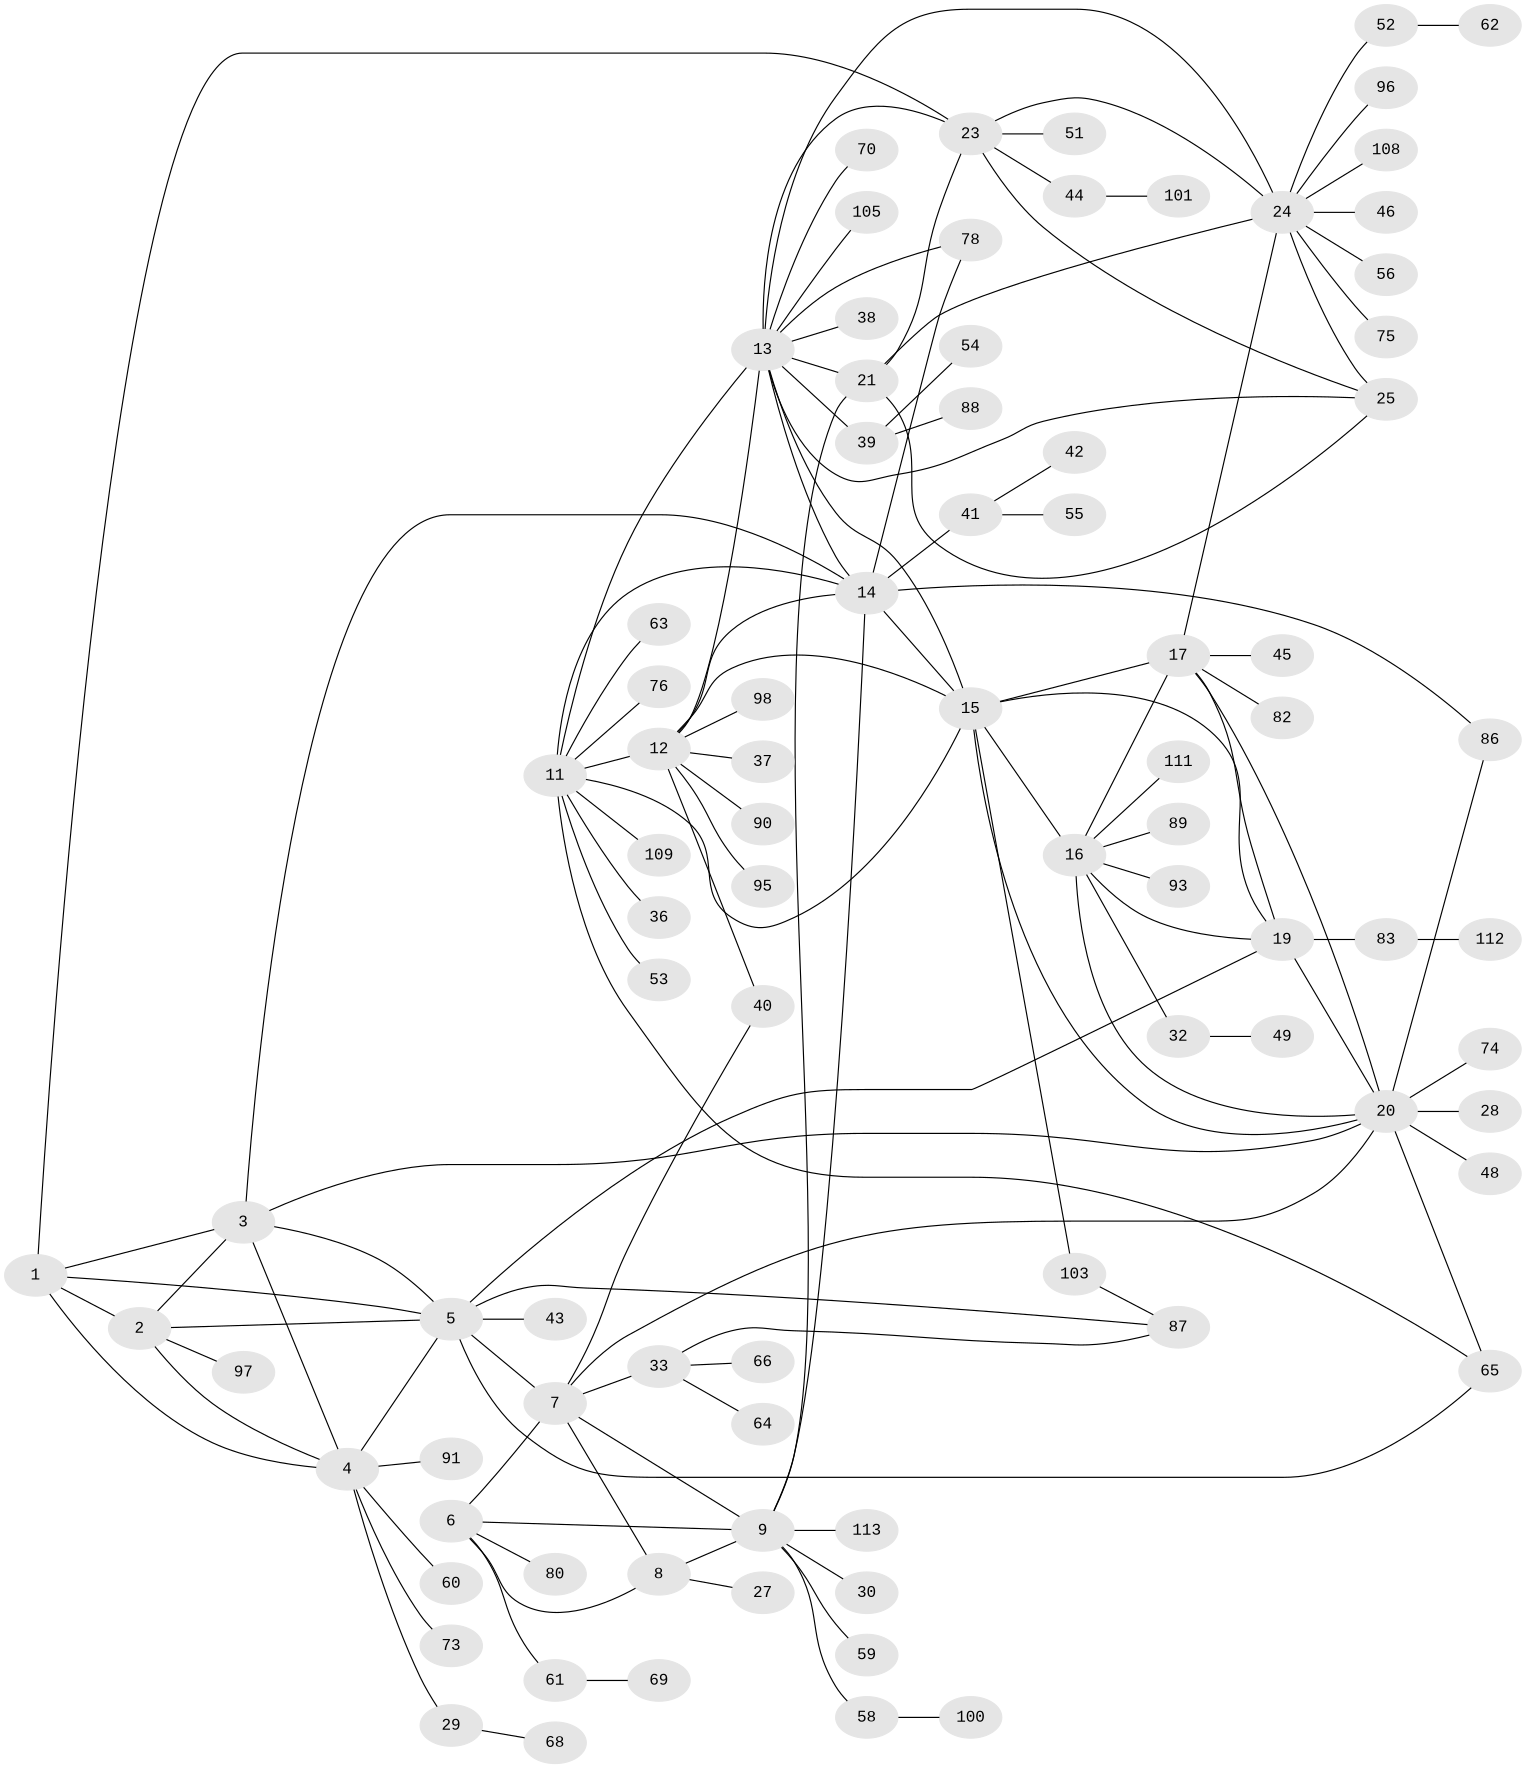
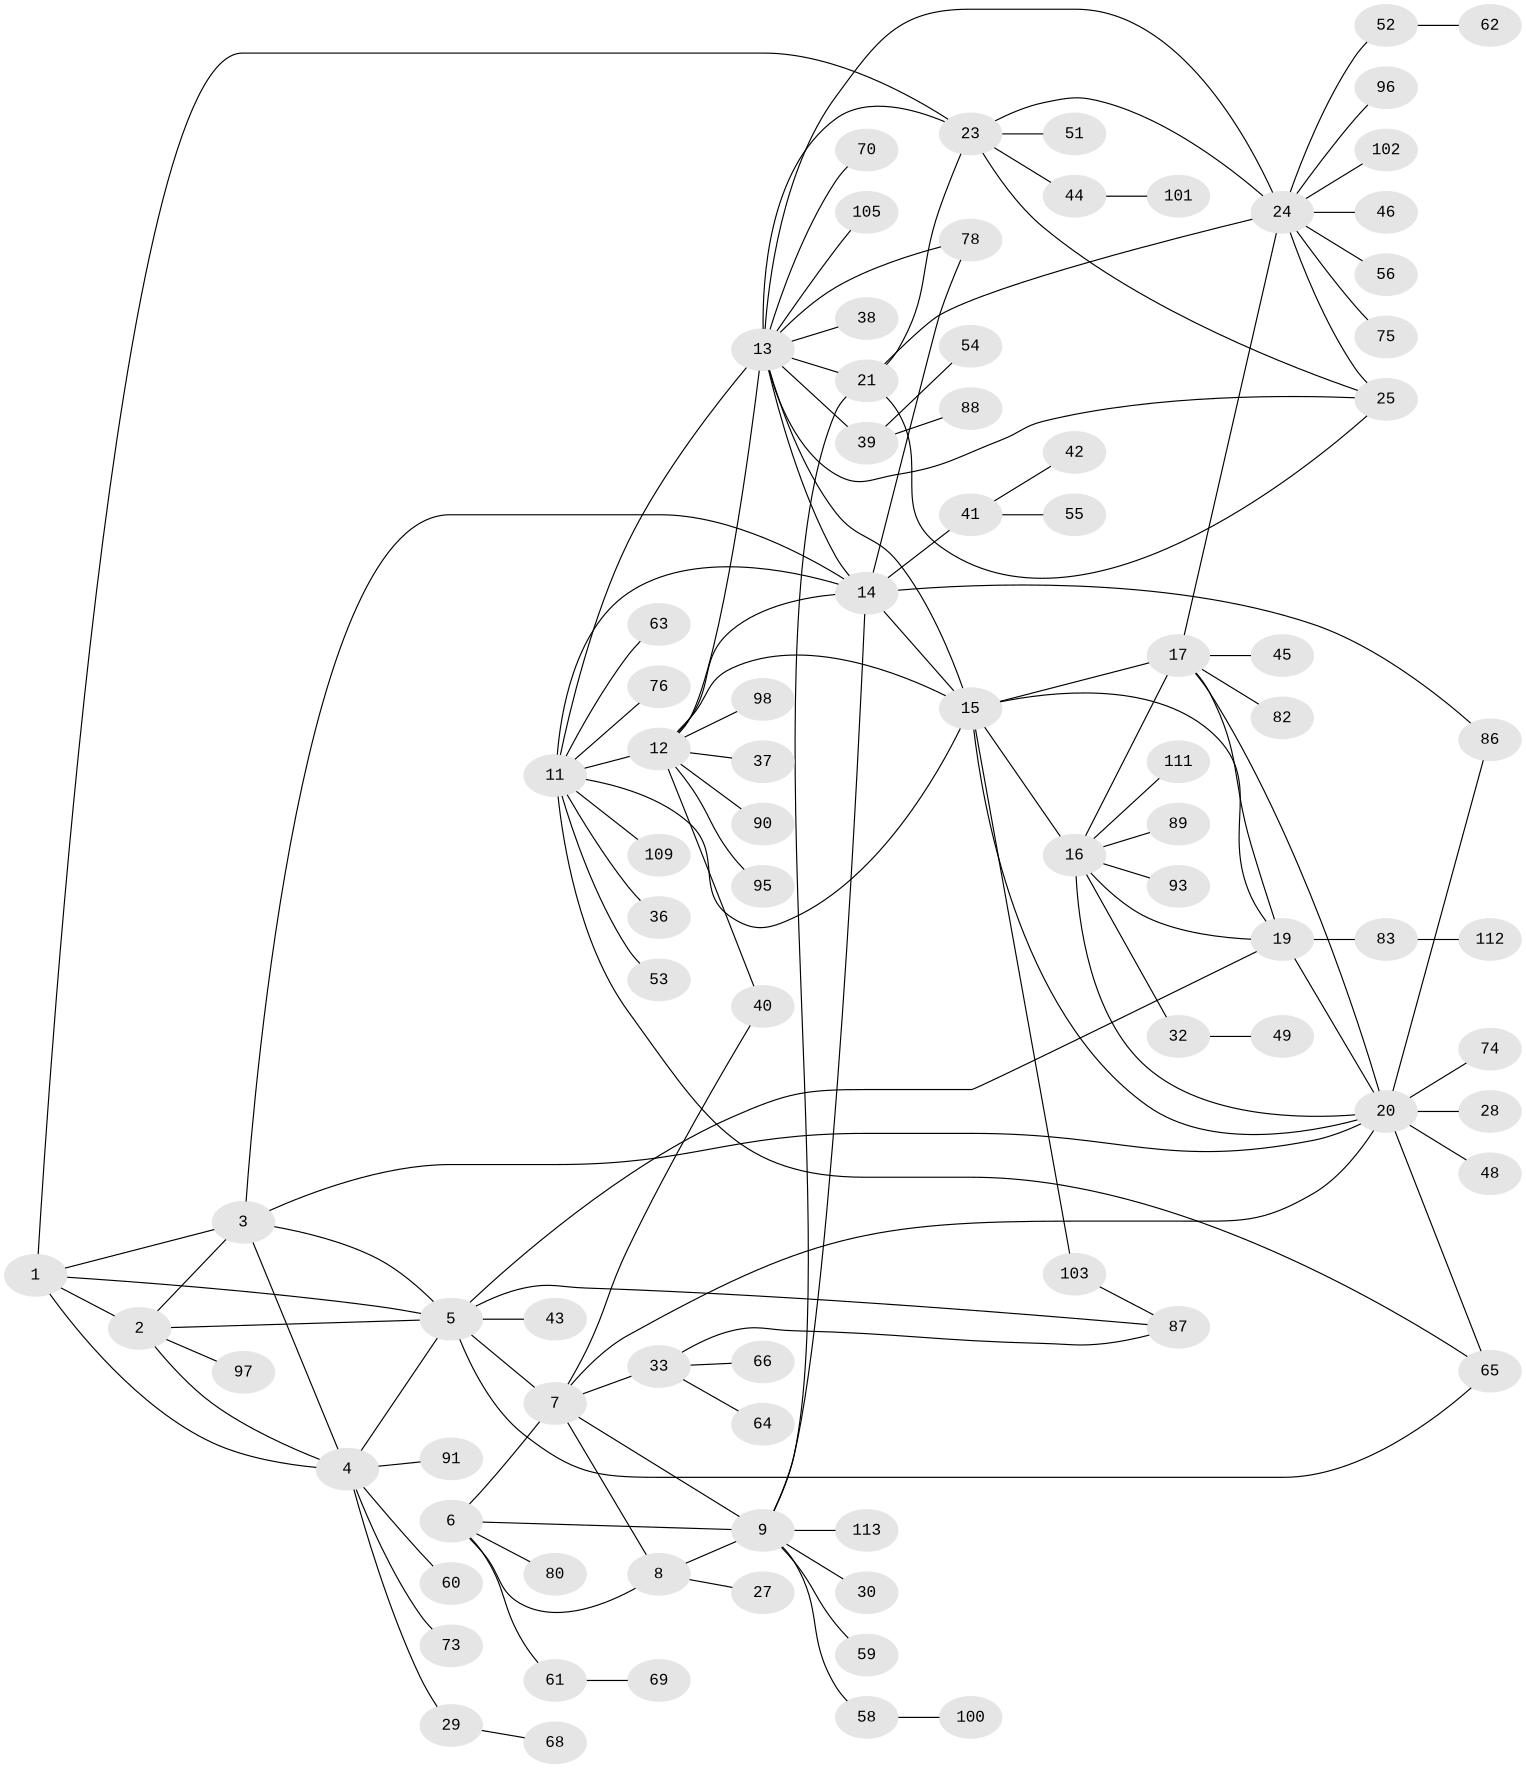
(1386, 150) -> (1386, 150)
